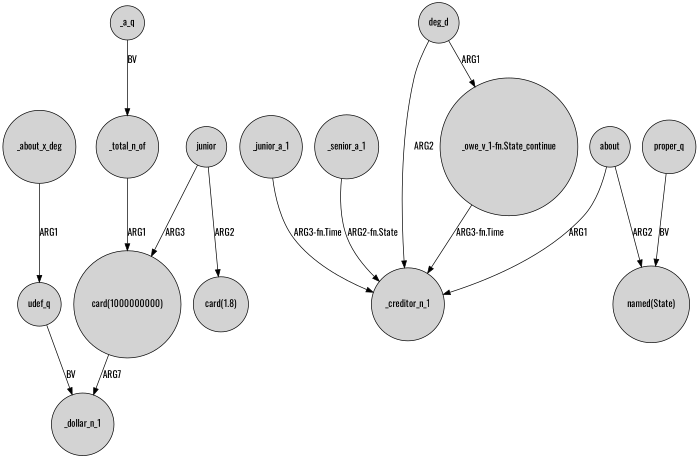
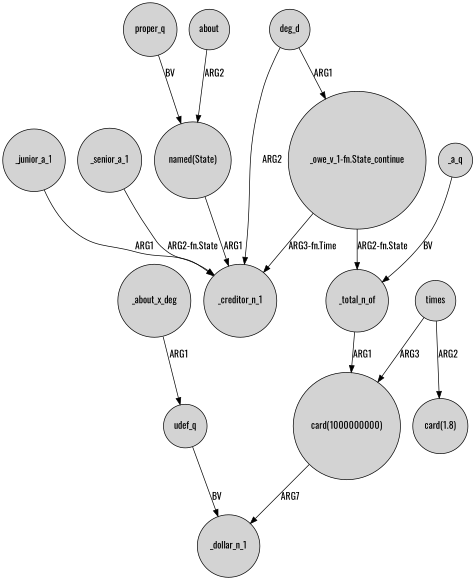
(206, 147) -> (436, 301)
(318, 233) -> (145, 247)
none -> (357, 246)
(545, 248) -> (216, 228)
